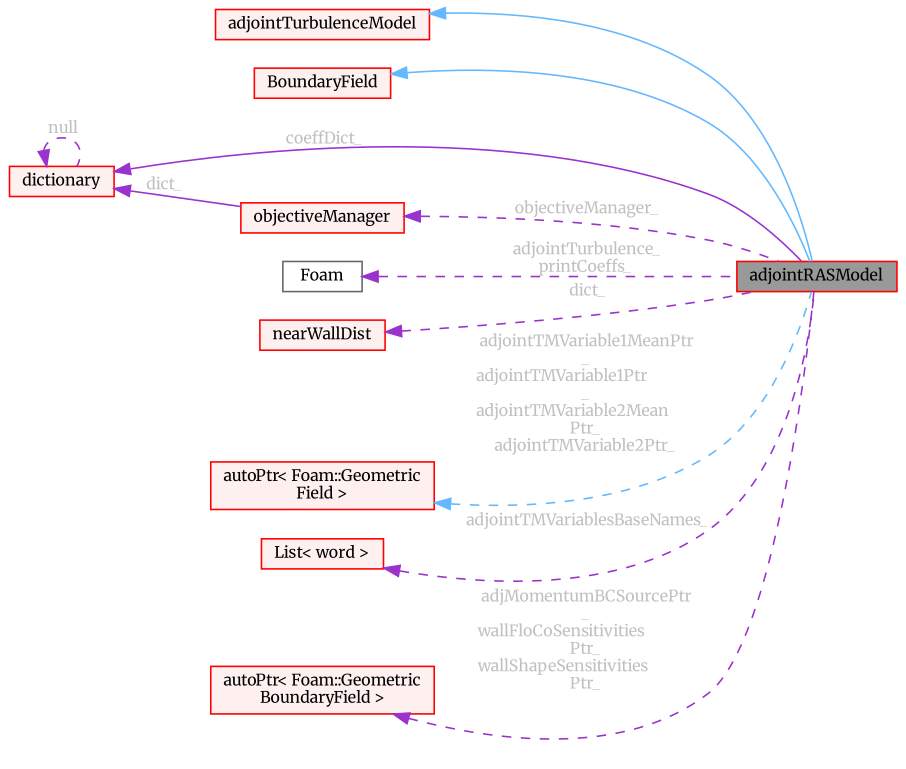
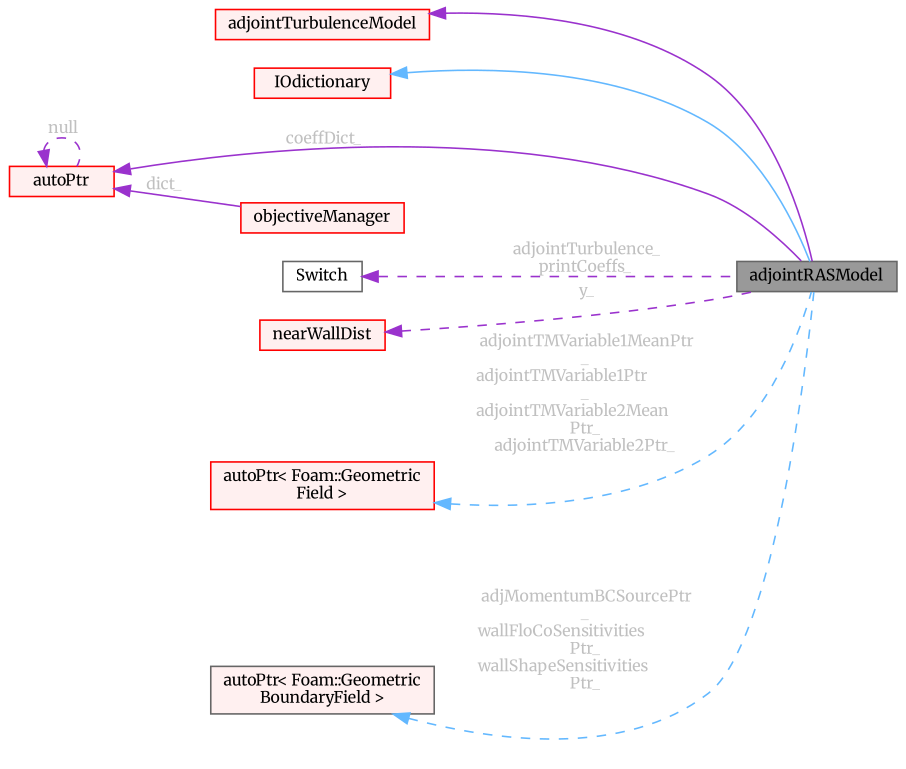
(684, 61) -> (684, 61)
(322, 83) -> (322, 83)
(62, 181) -> (62, 181)
(602, 225) -> none
(322, 277) -> (322, 277)
(817, 277) -> (817, 277)
(586, 292) -> (586, 292)
(322, 554) -> none
(739, 648) -> (739, 648)
(322, 690) -> (322, 690)
